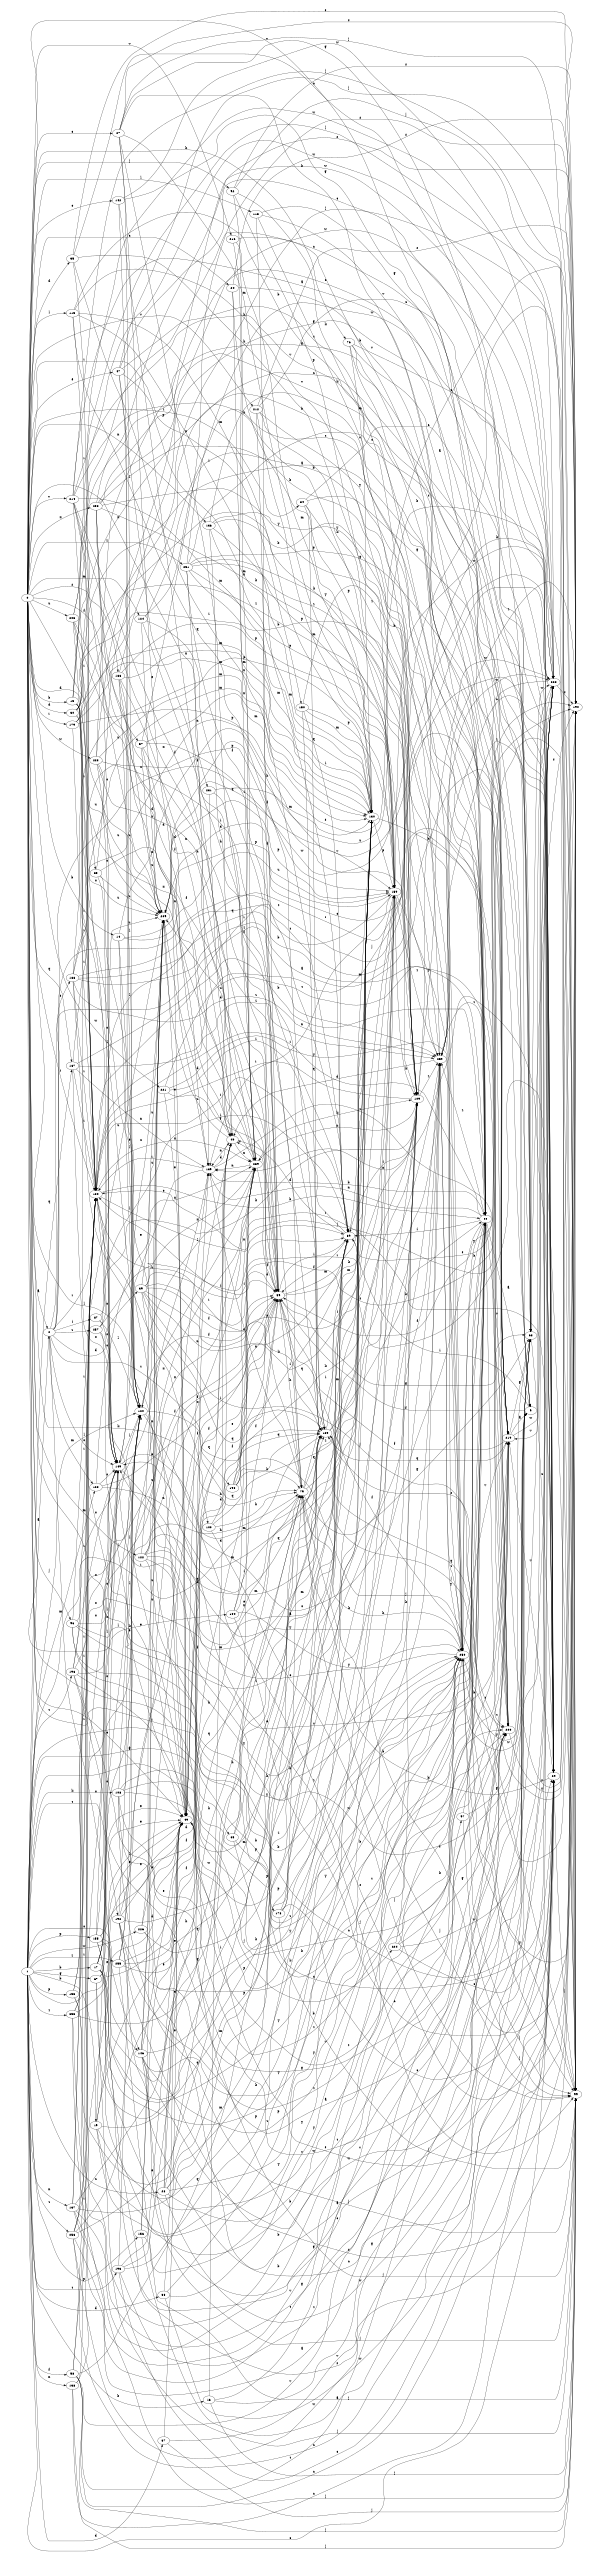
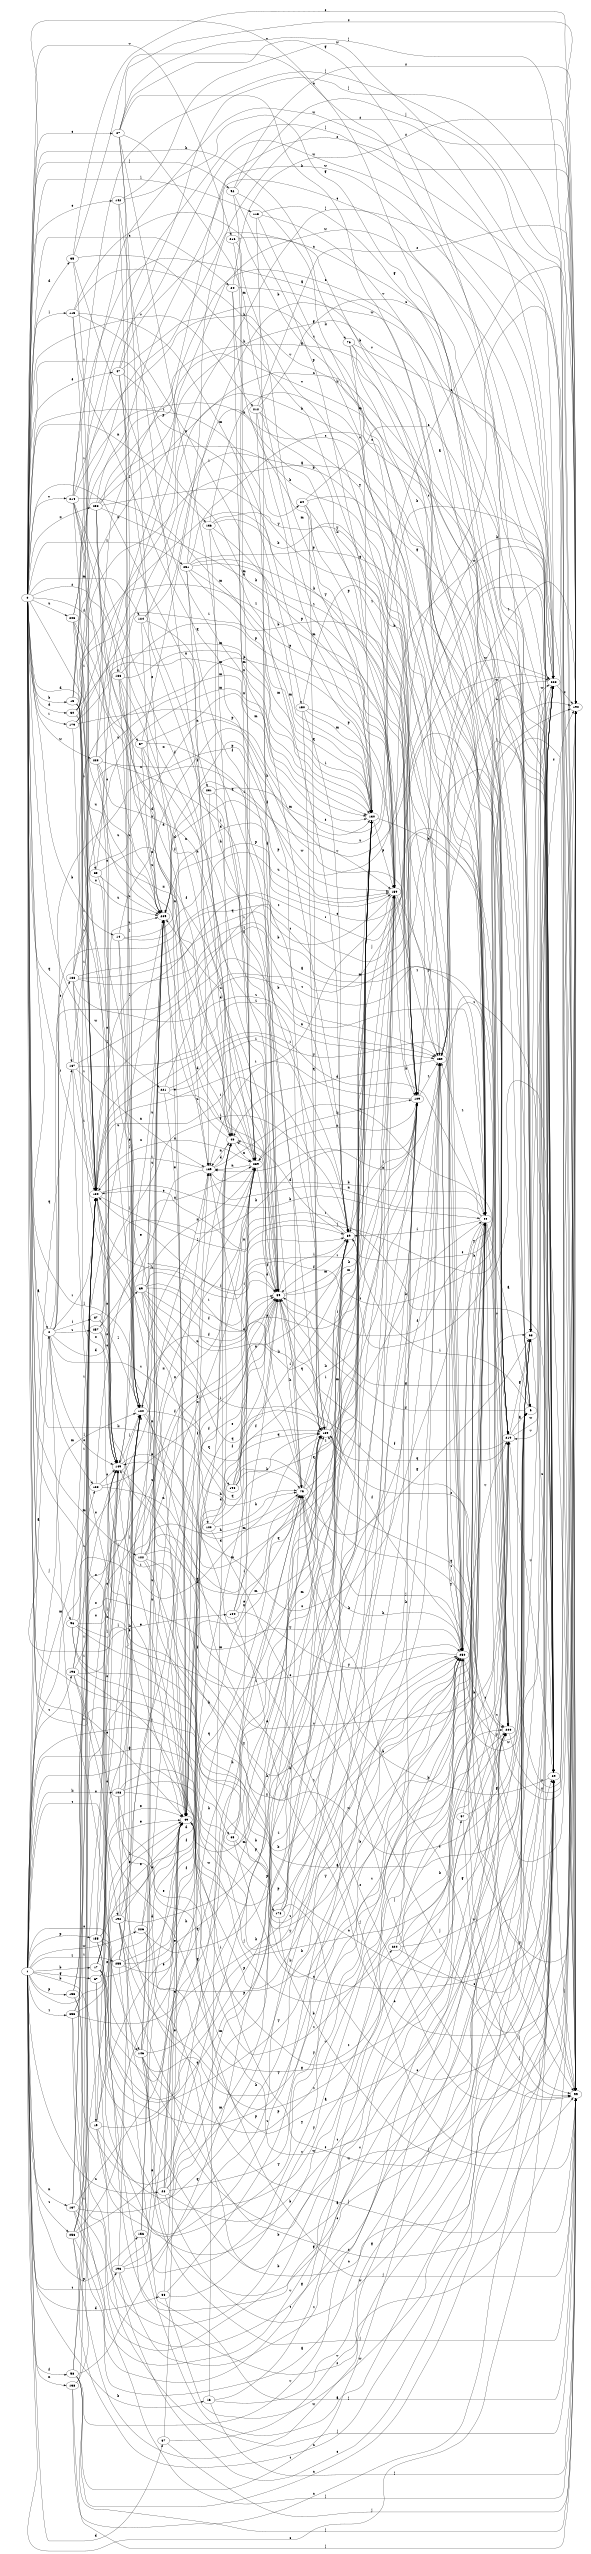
(350, 1447) -> (393, 1867)
